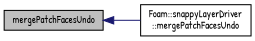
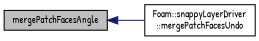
(54, 20) -> (56, 20)
